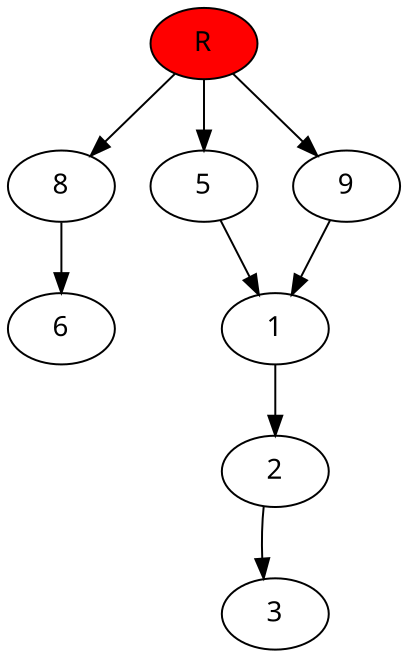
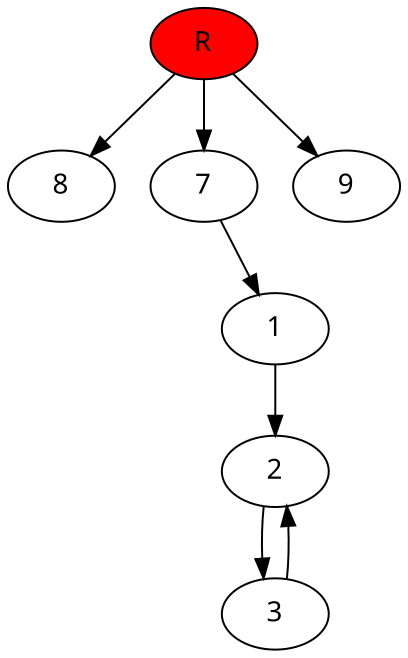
(204, 186) -> (204, 186)
(316, 249) -> none
(61, 329) -> none
none -> (289, 552)
